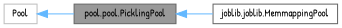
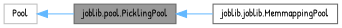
(125, 14) -> (125, 14)
